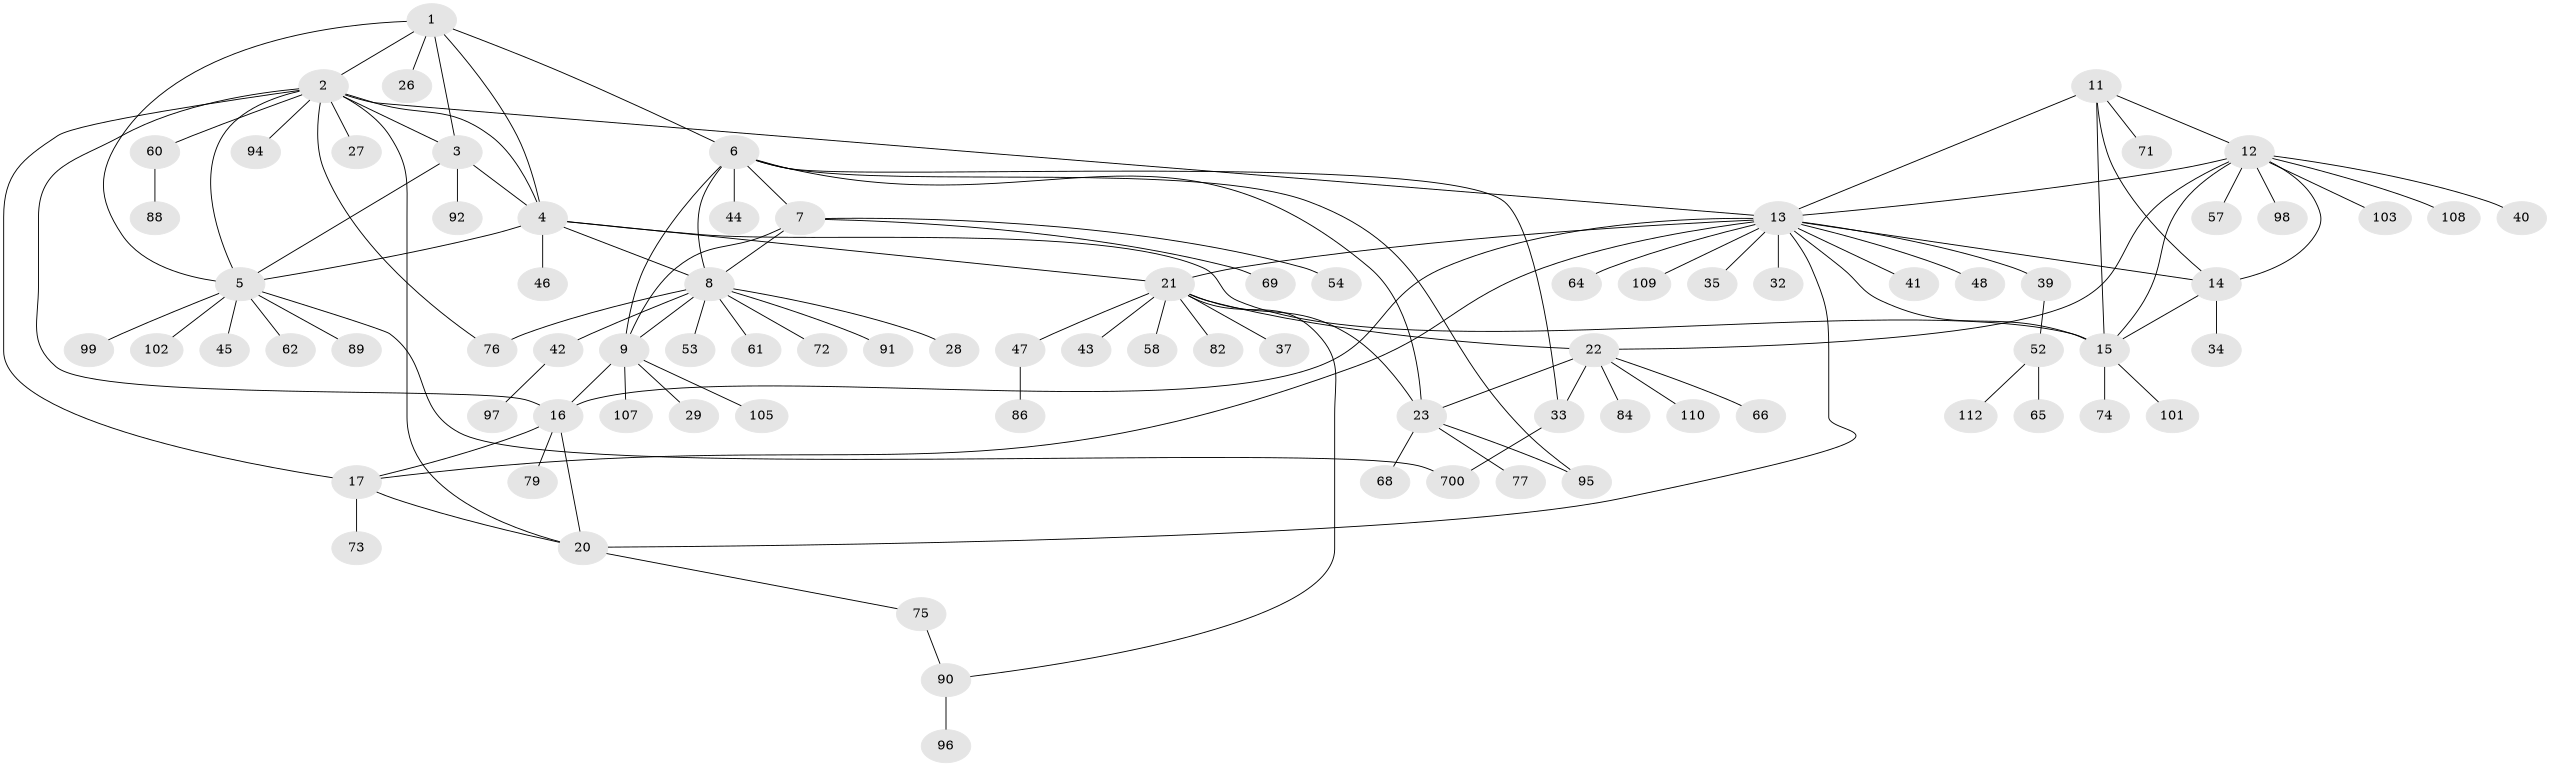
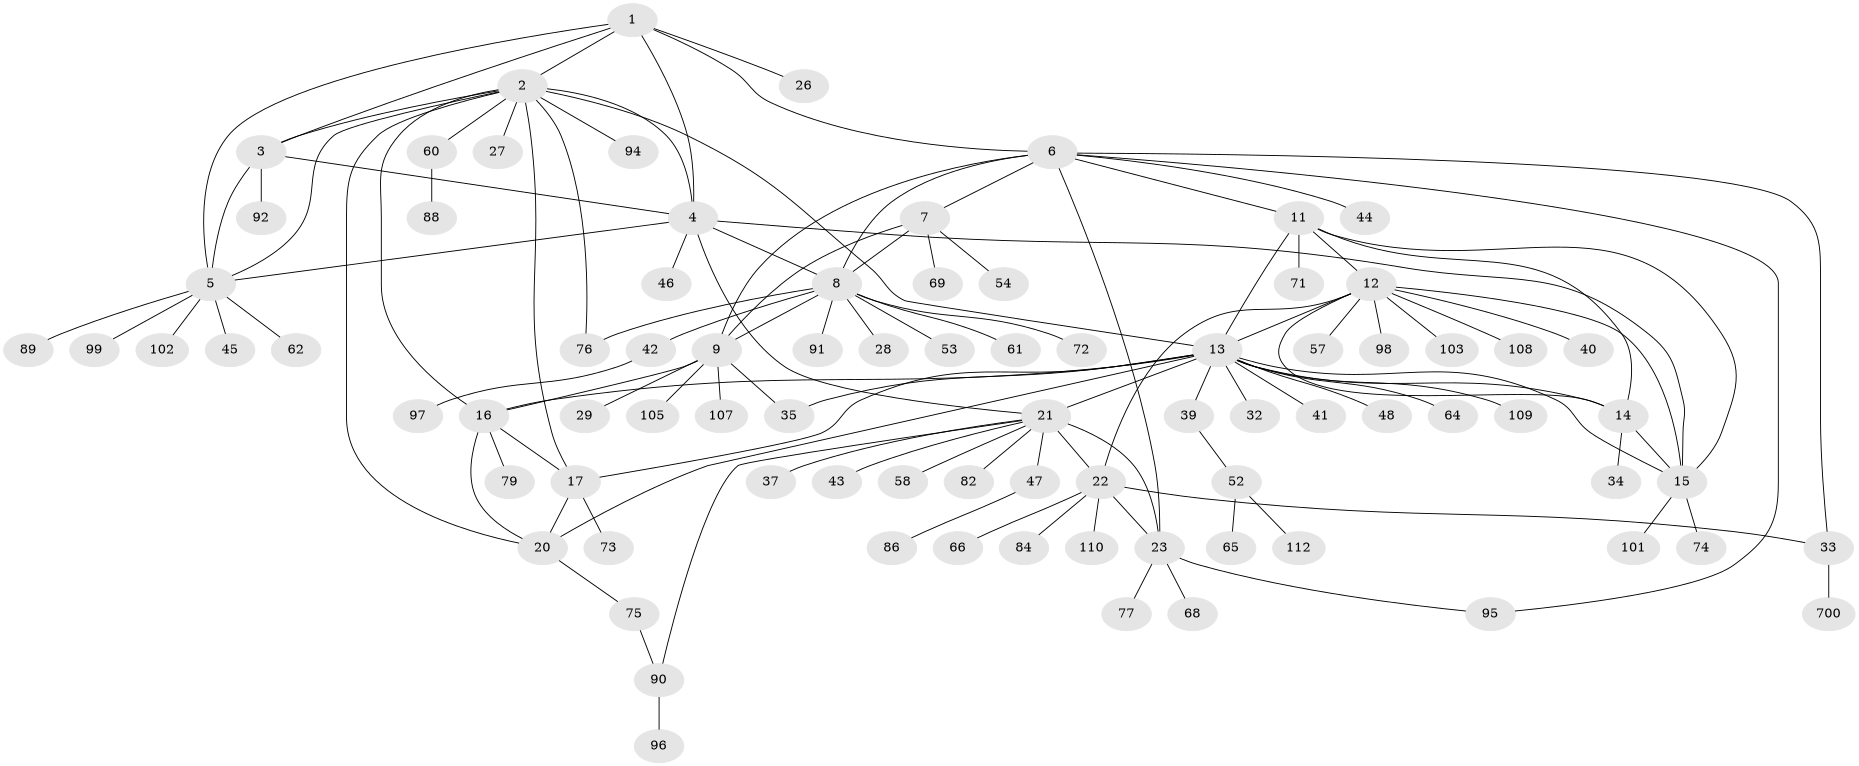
none -> (1176, 185)
none -> (757, 387)
(910, 459) -> none
